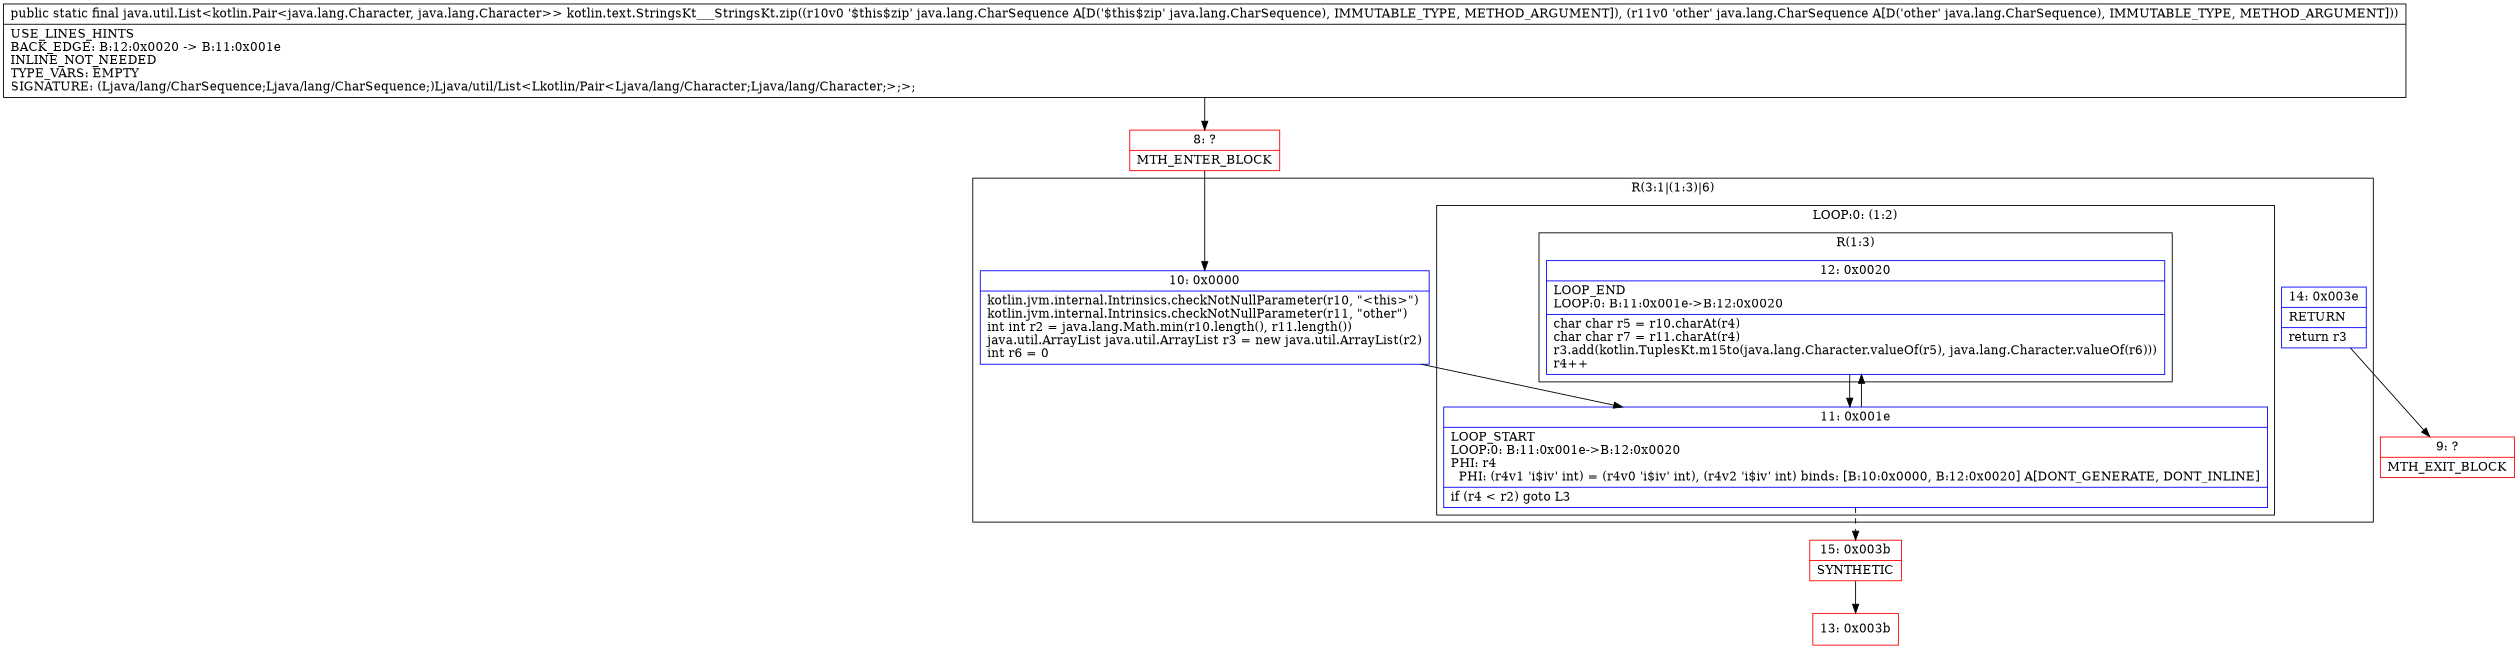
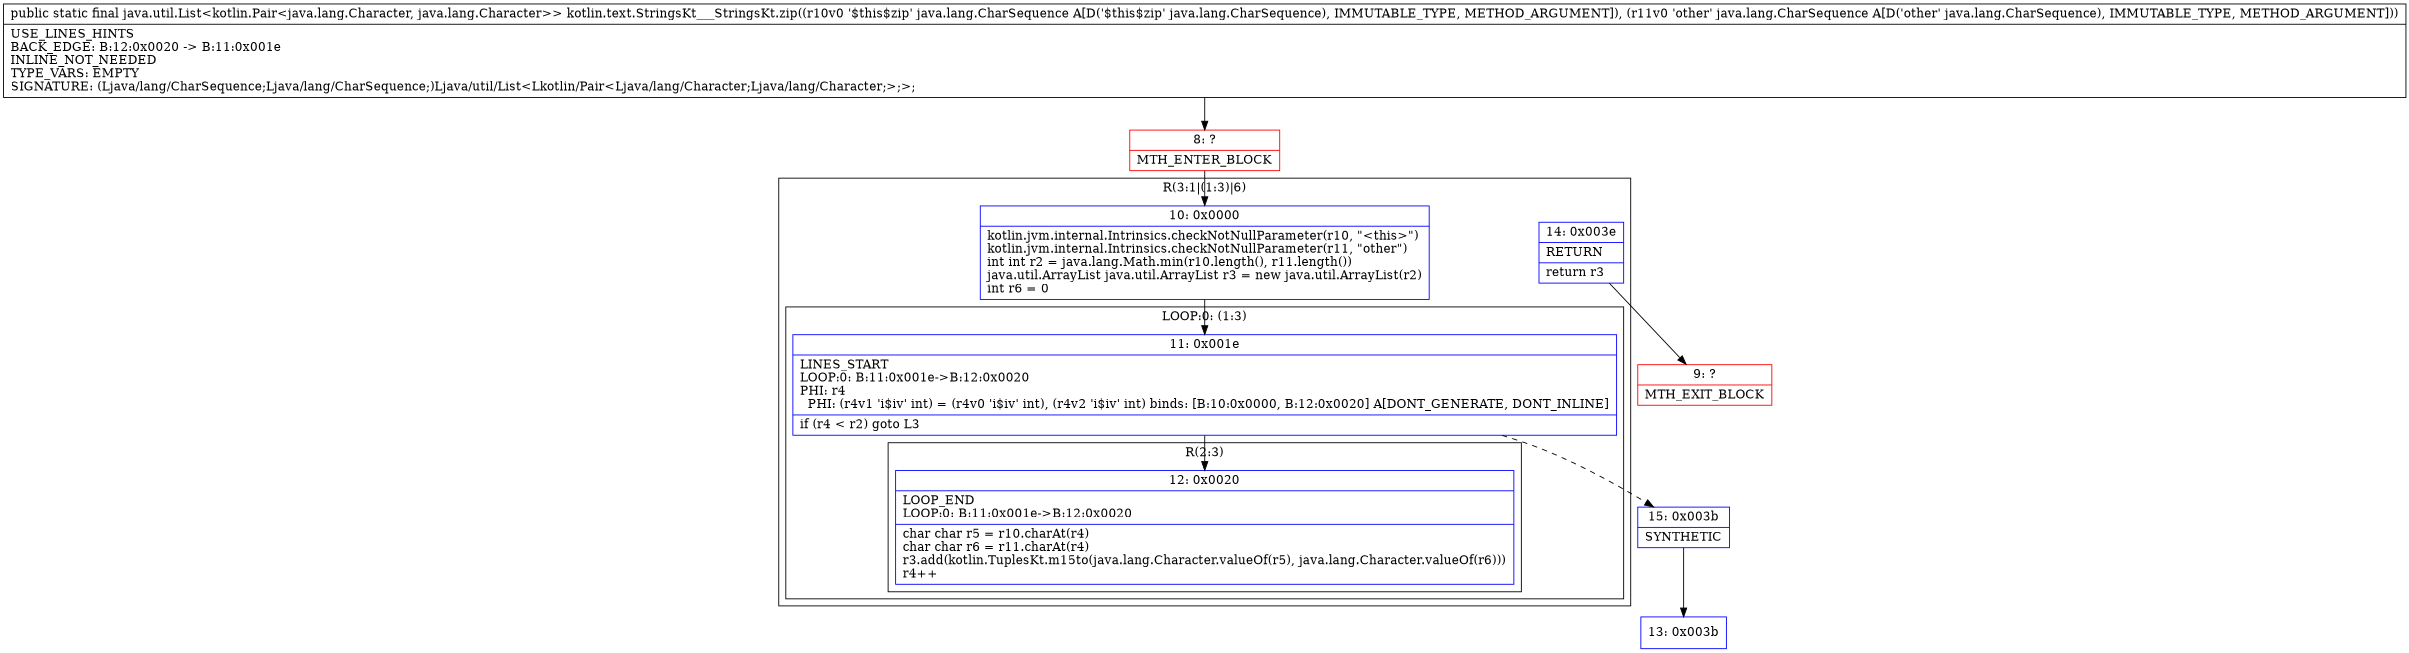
(1856, 216) -> (1205, 317)
(1856, 243) -> (1205, 453)
(1647, 337) -> (996, 547)
(1850, 387) -> none
(1493, 437) -> (844, 365)
(1856, 560) -> (1684, 527)
(1856, 629) -> (1684, 633)
